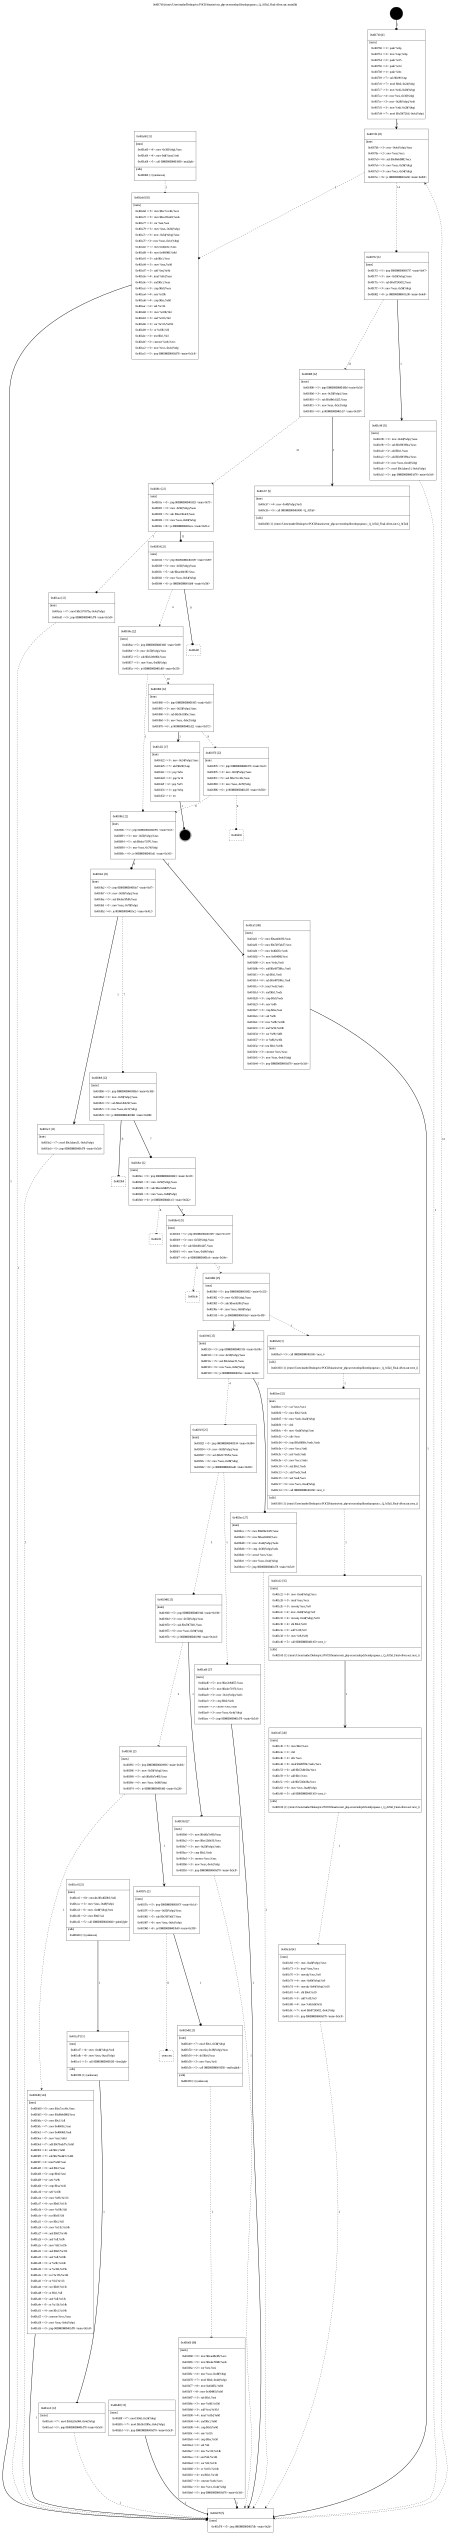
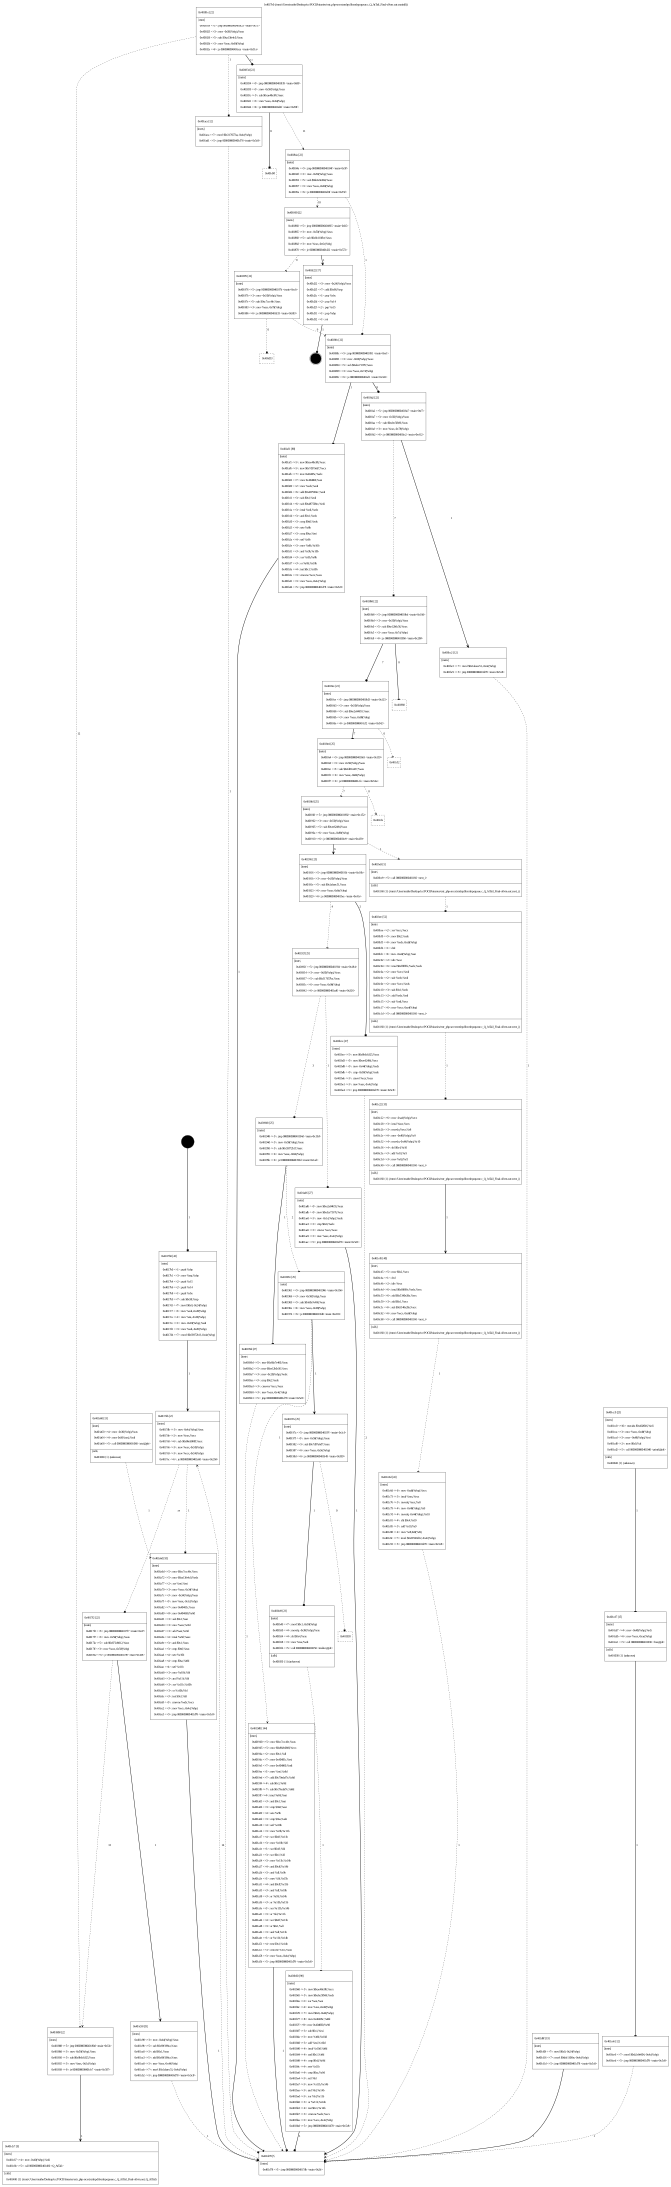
(364, 334) -> (98, 1843)
(257, 450) -> (77, 990)
